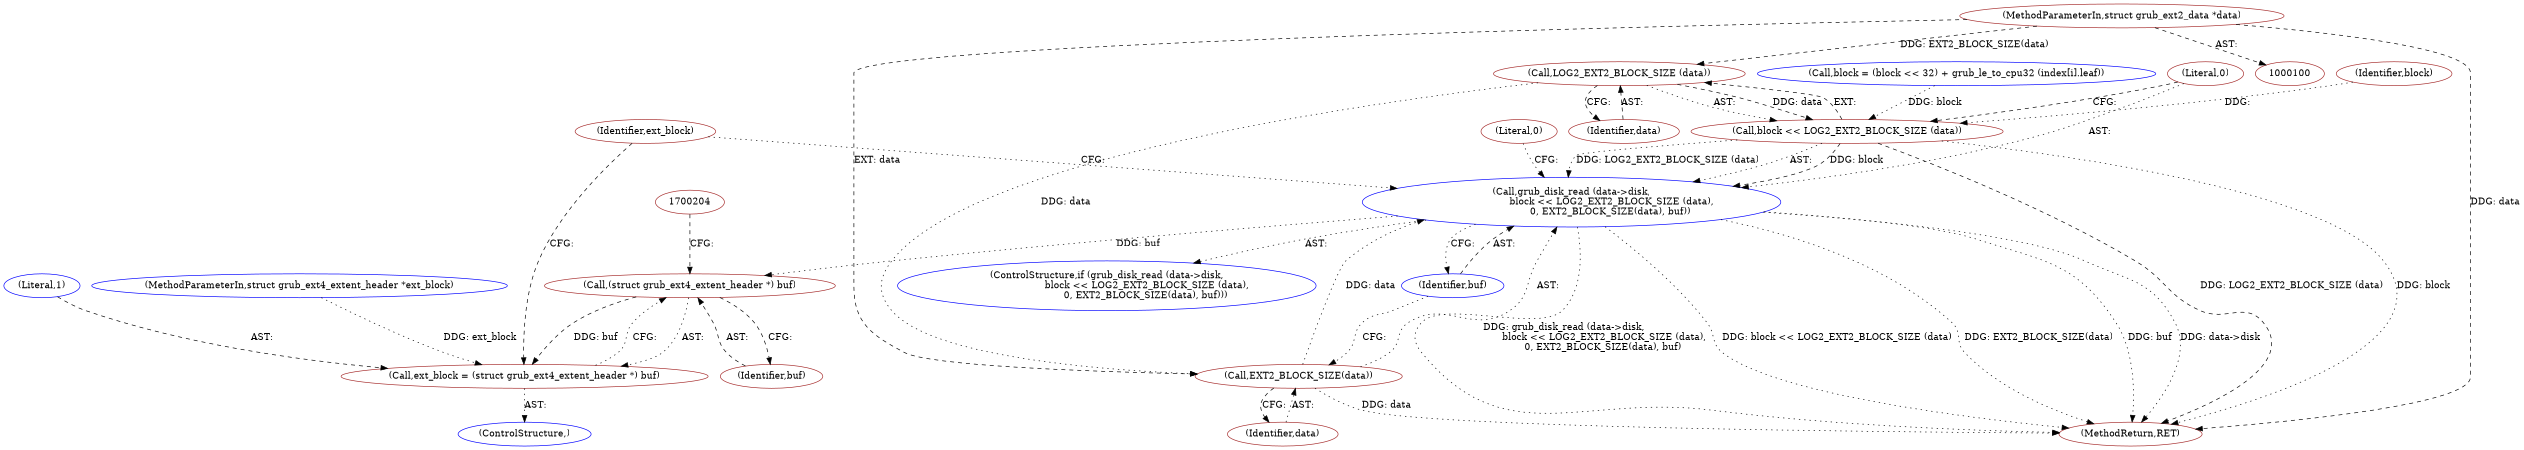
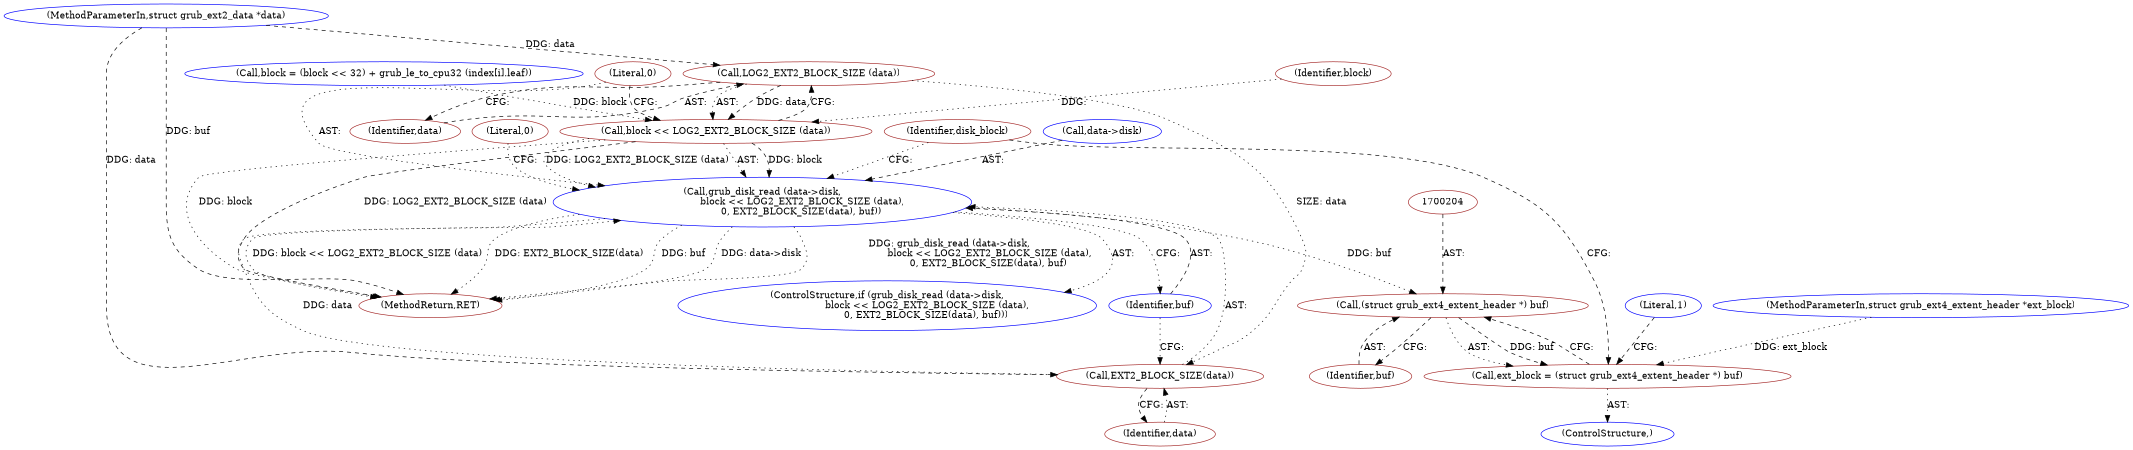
(2122, 16) -> (166, 16)
(1975, 45) -> (550, 45)
(2290, 74) -> none
(1847, 103) -> (824, 103)
(645, 131) -> (958, 131)
none -> (1102, 131)
(877, 160) -> (131, 160)
(1066, 202) -> (1321, 202)
(2495, 202) -> (188, 131)
(704, 244) -> (1456, 254)
(627, 334) -> (1542, 337)
(264, 338) -> (1647, 347)
(1681, 428) -> none
